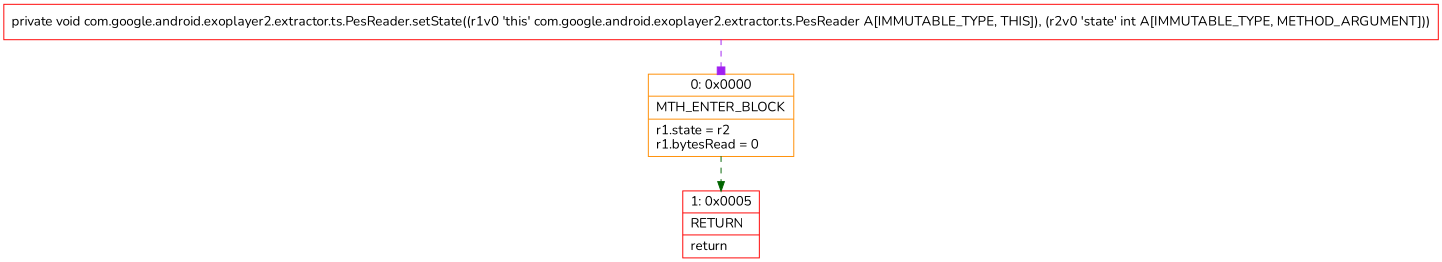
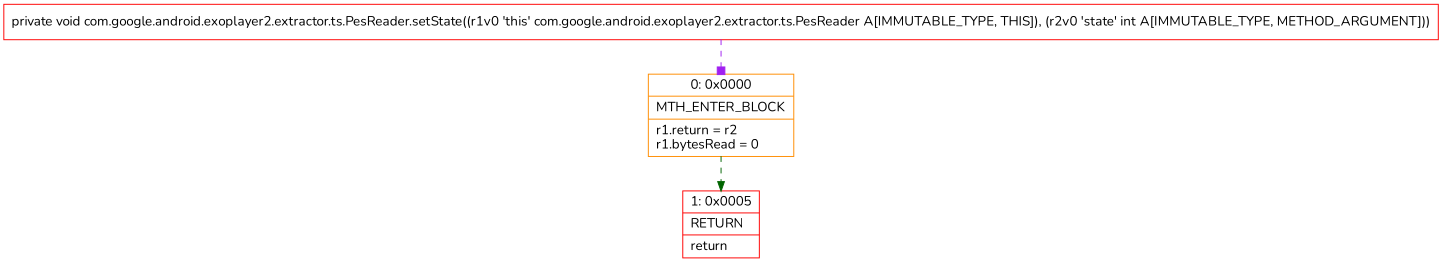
(693, 130) -> (697, 130)
